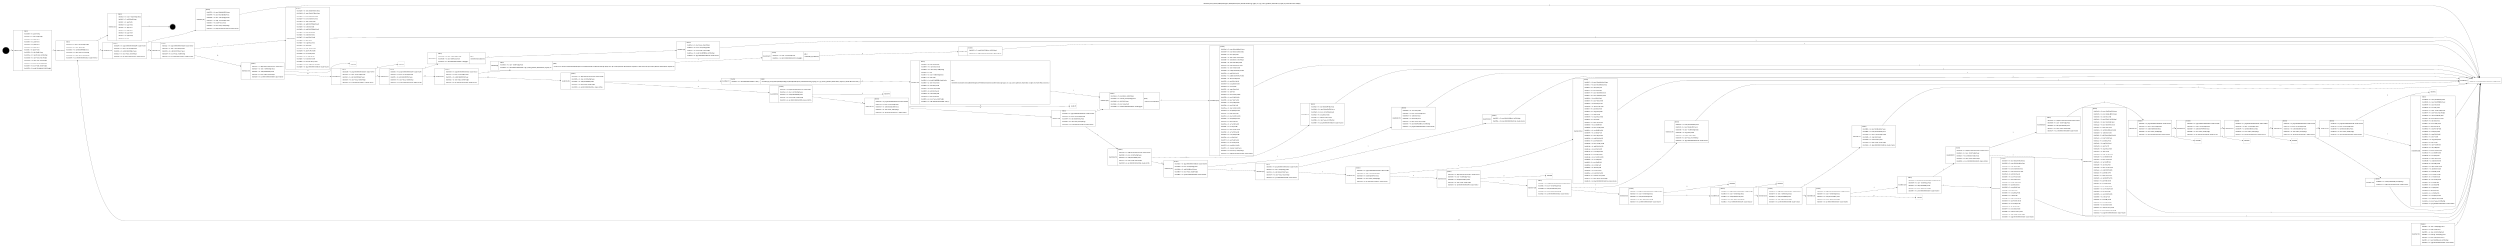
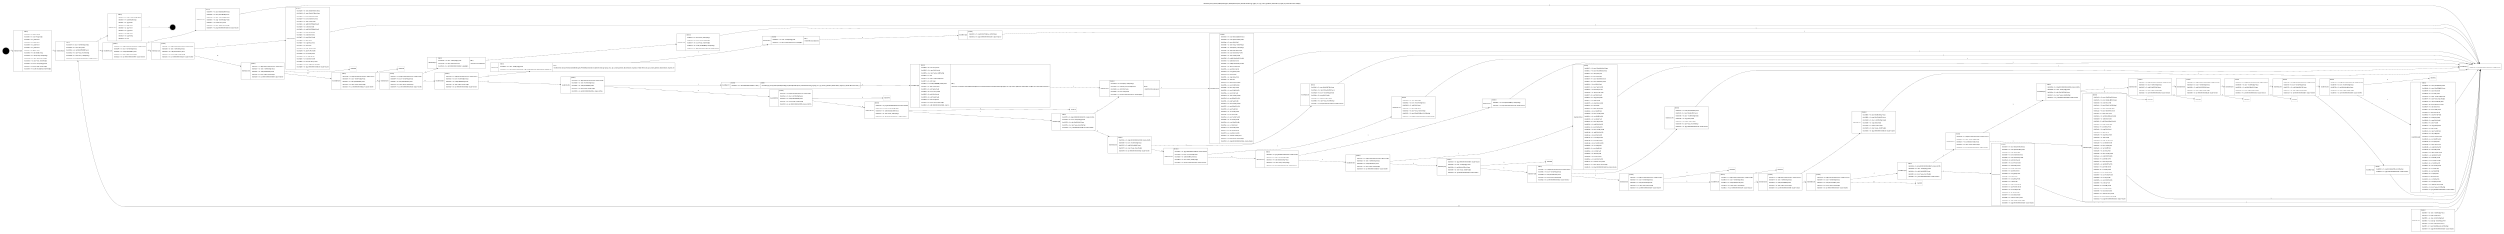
none -> (2150, 99)
